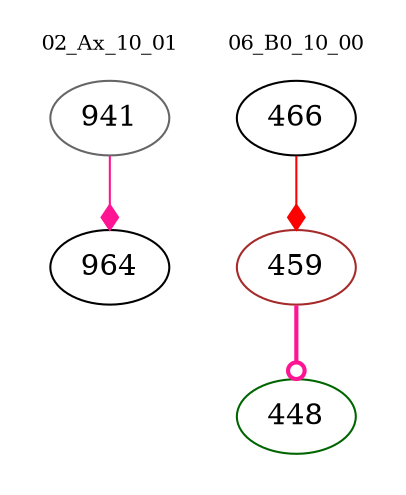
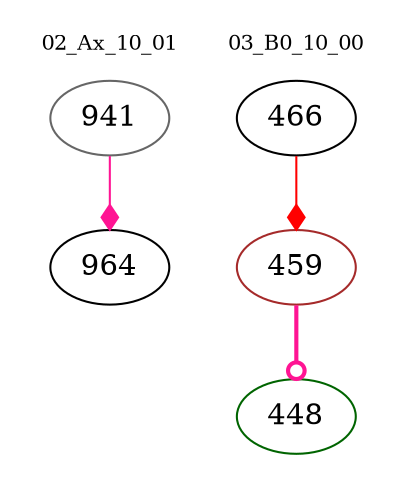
(296, 45) -> (296, 45)
